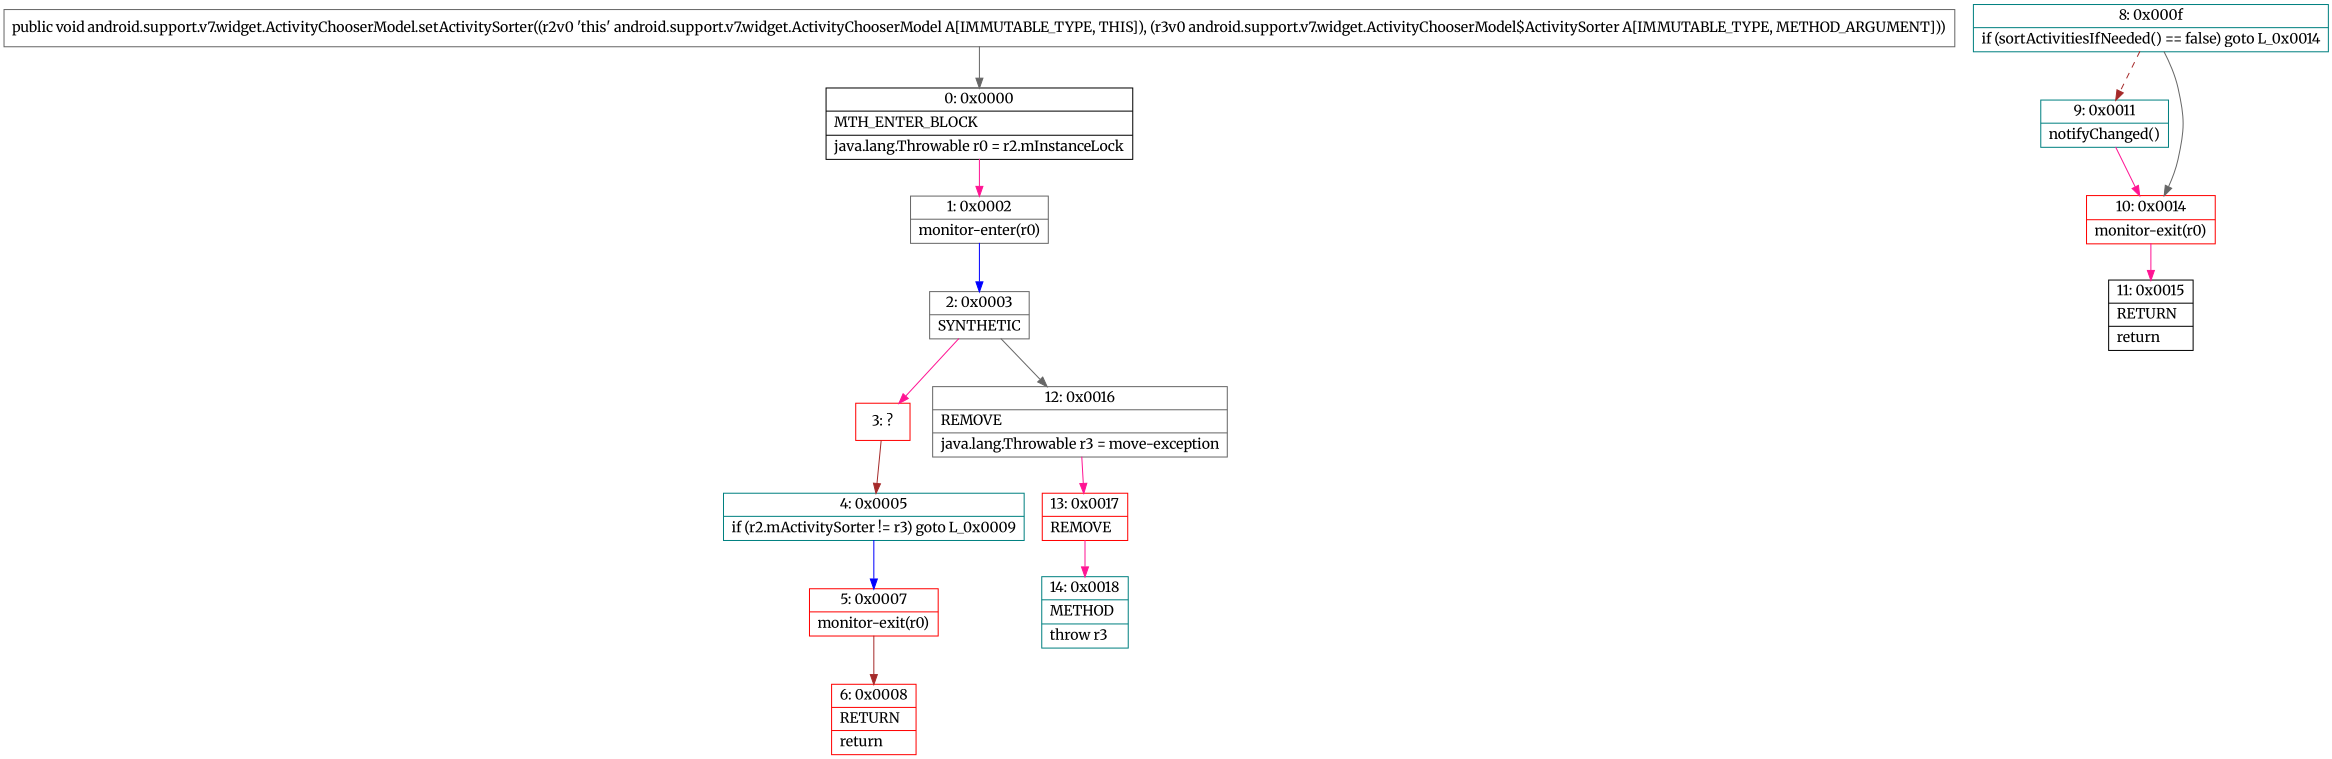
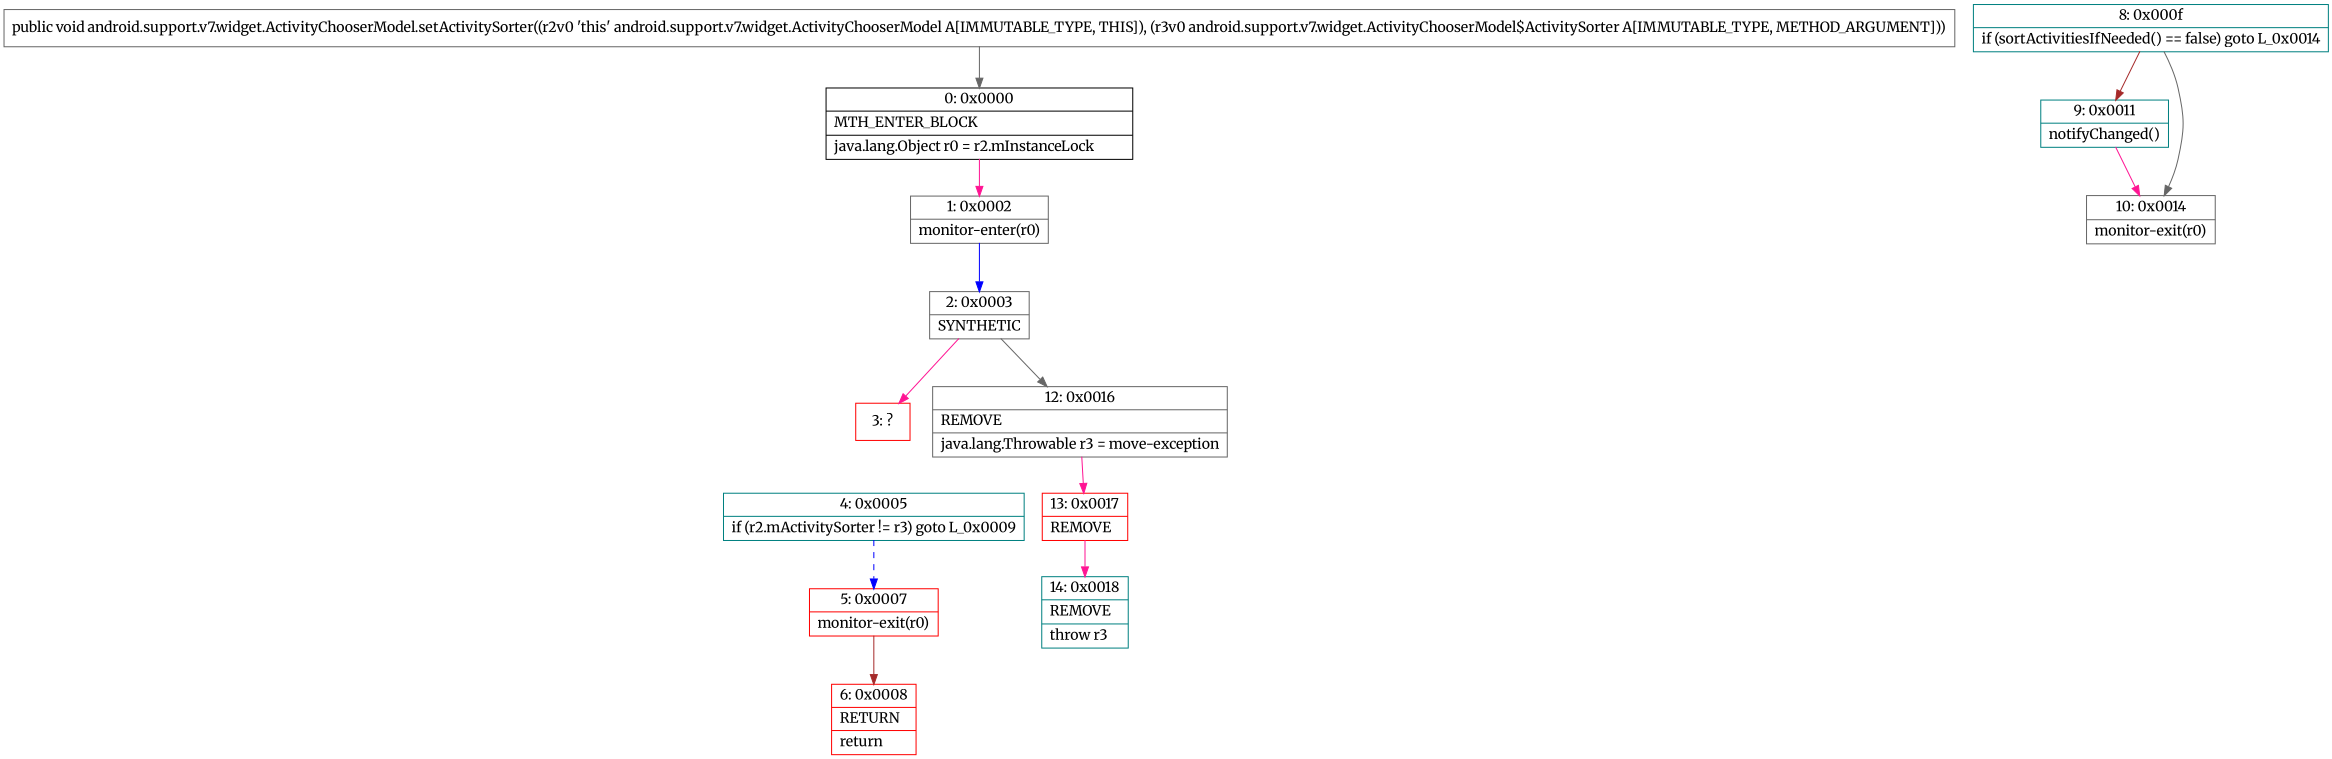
(2130, 71) -> (2130, 71)
(979, 147) -> (964, 147)
(2151, 220) -> (2151, 220)
(2151, 315) -> none
(879, 462) -> none
(874, 559) -> (874, 559)
(1082, 611) -> (1080, 611)
